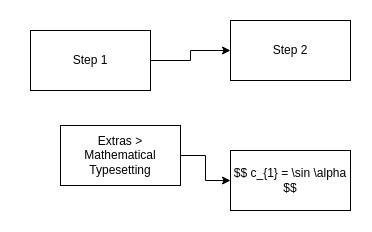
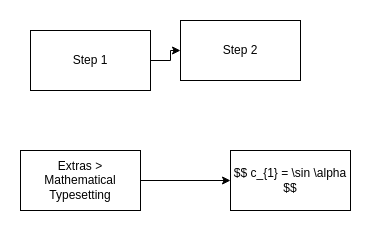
(291, 51) -> (241, 51)
(121, 156) -> (81, 181)
